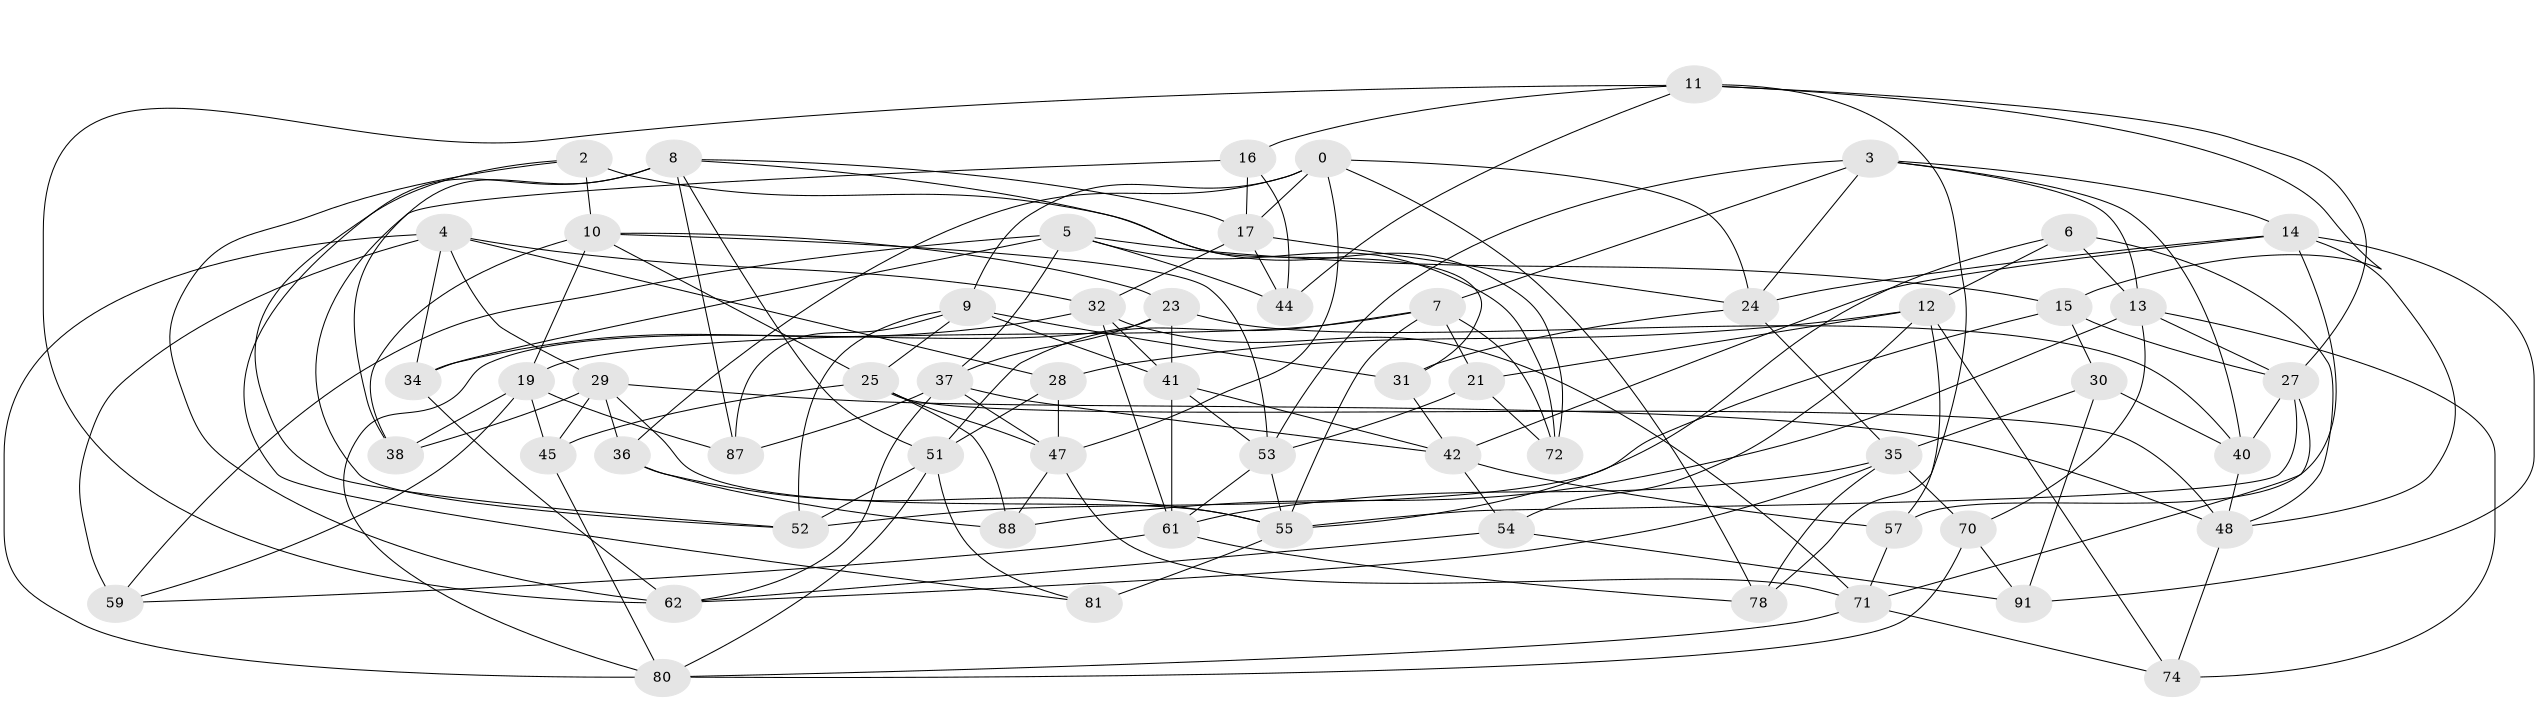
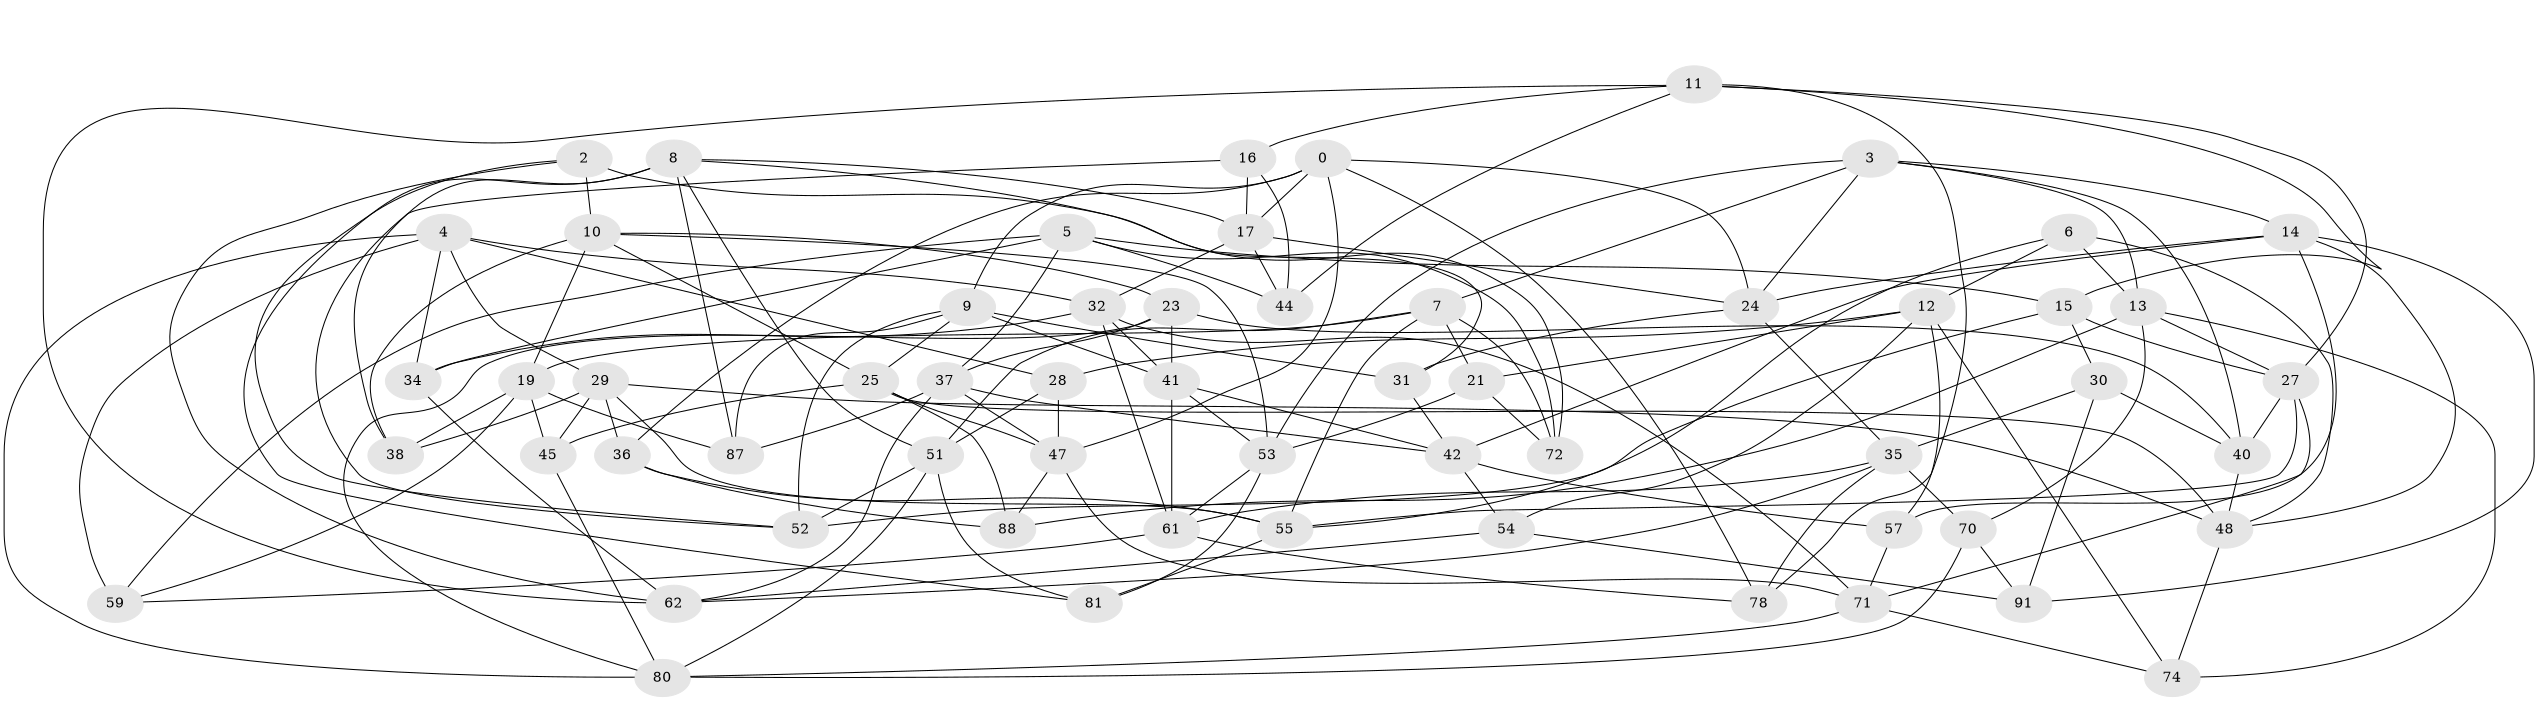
(1276, 492) -> (1205, 551)
